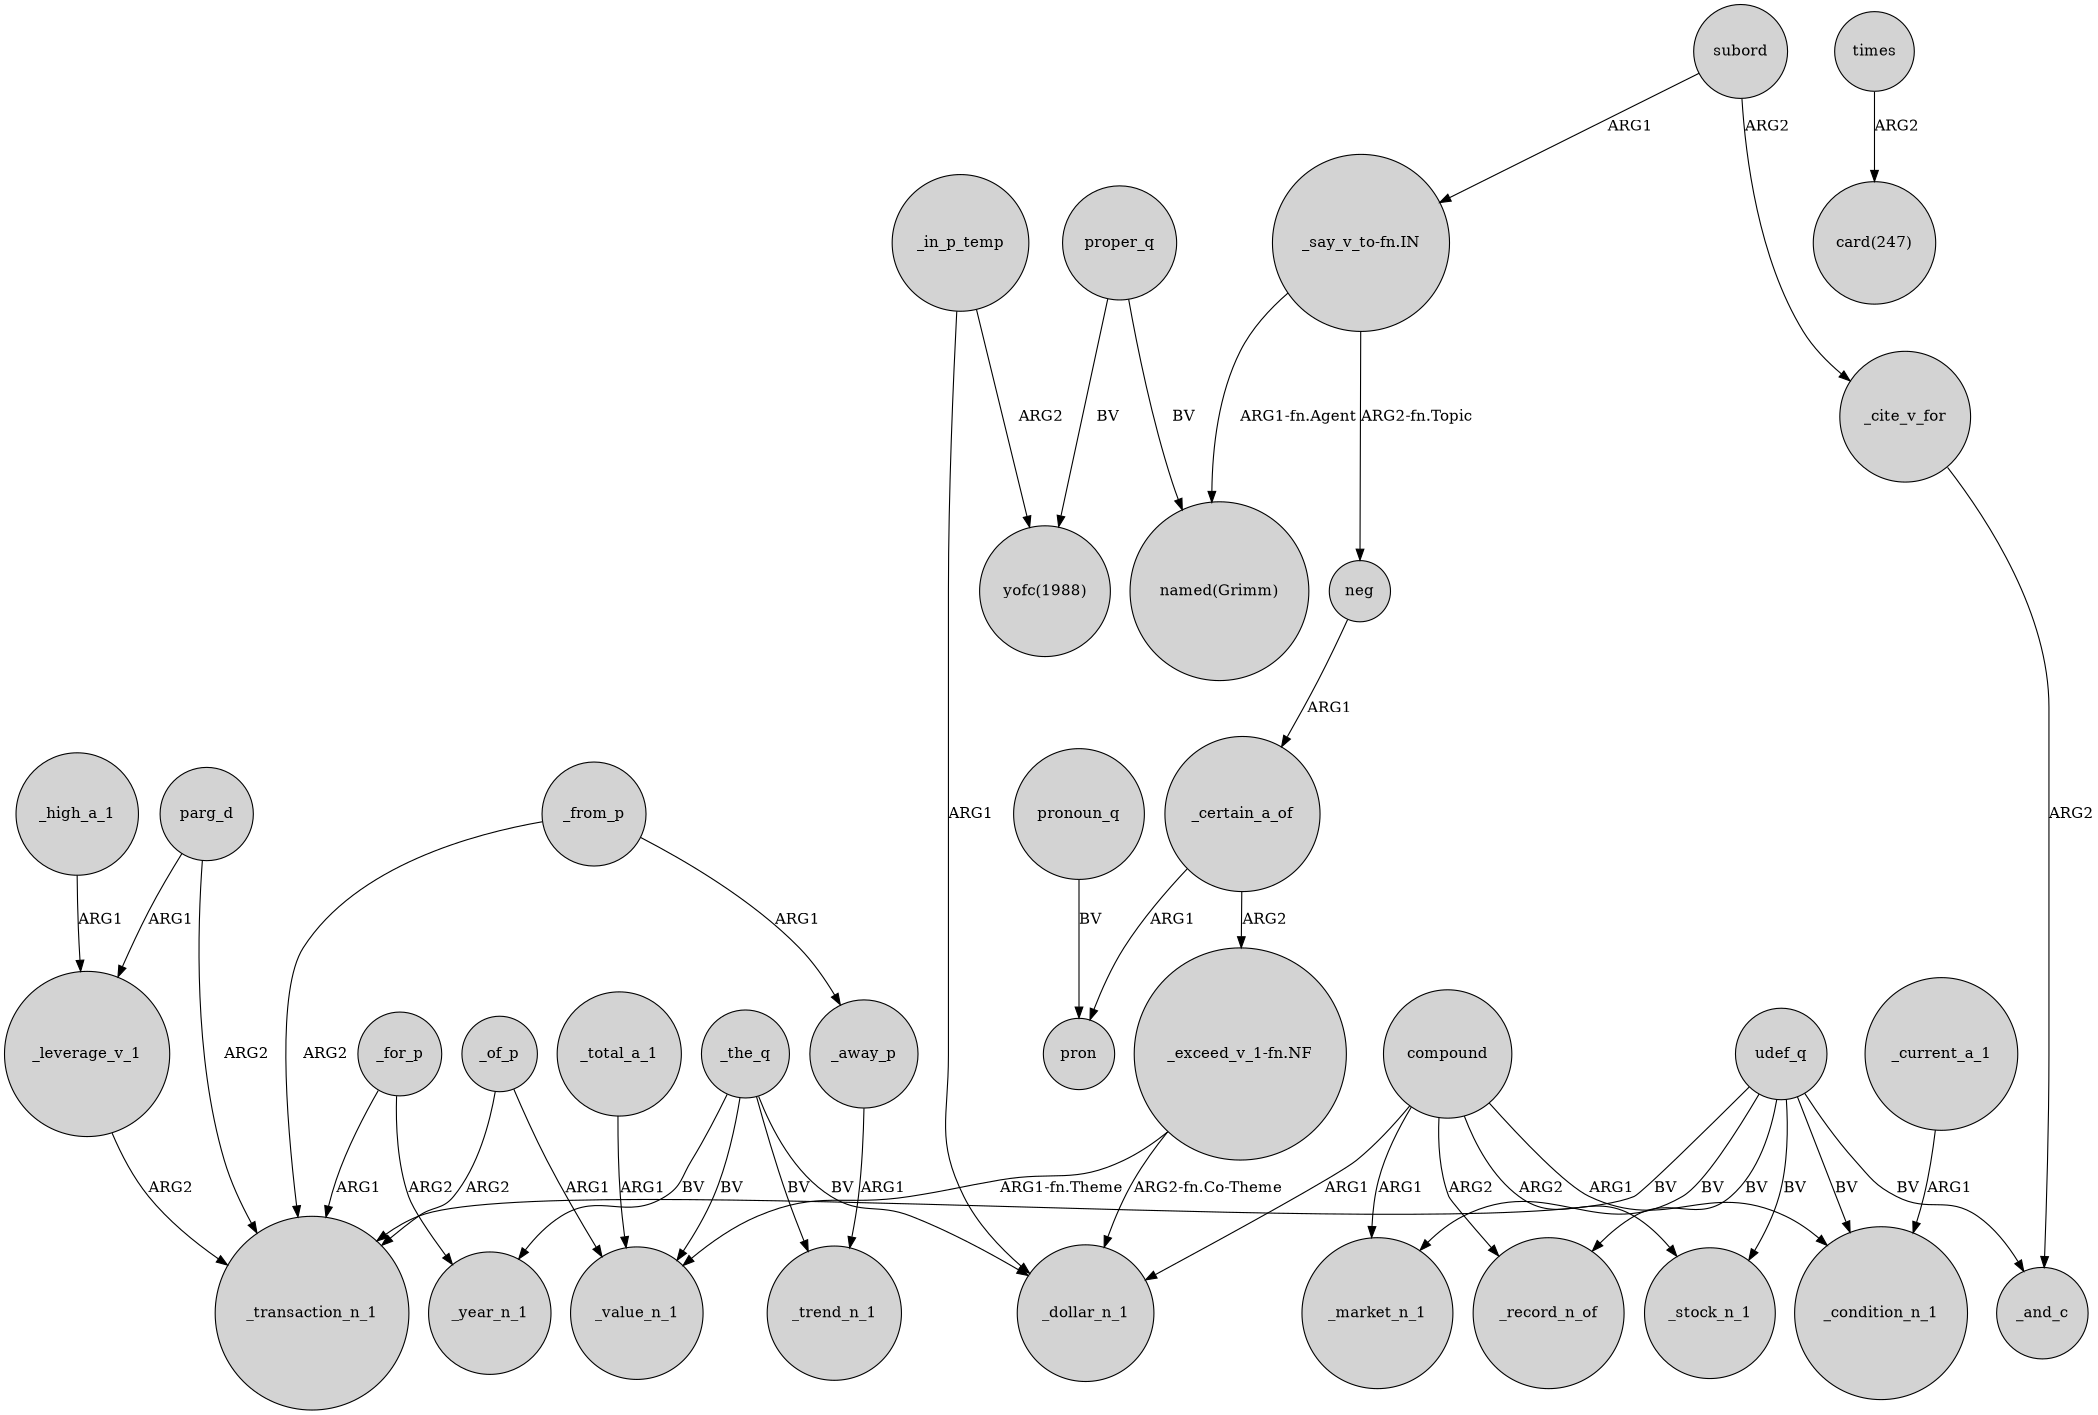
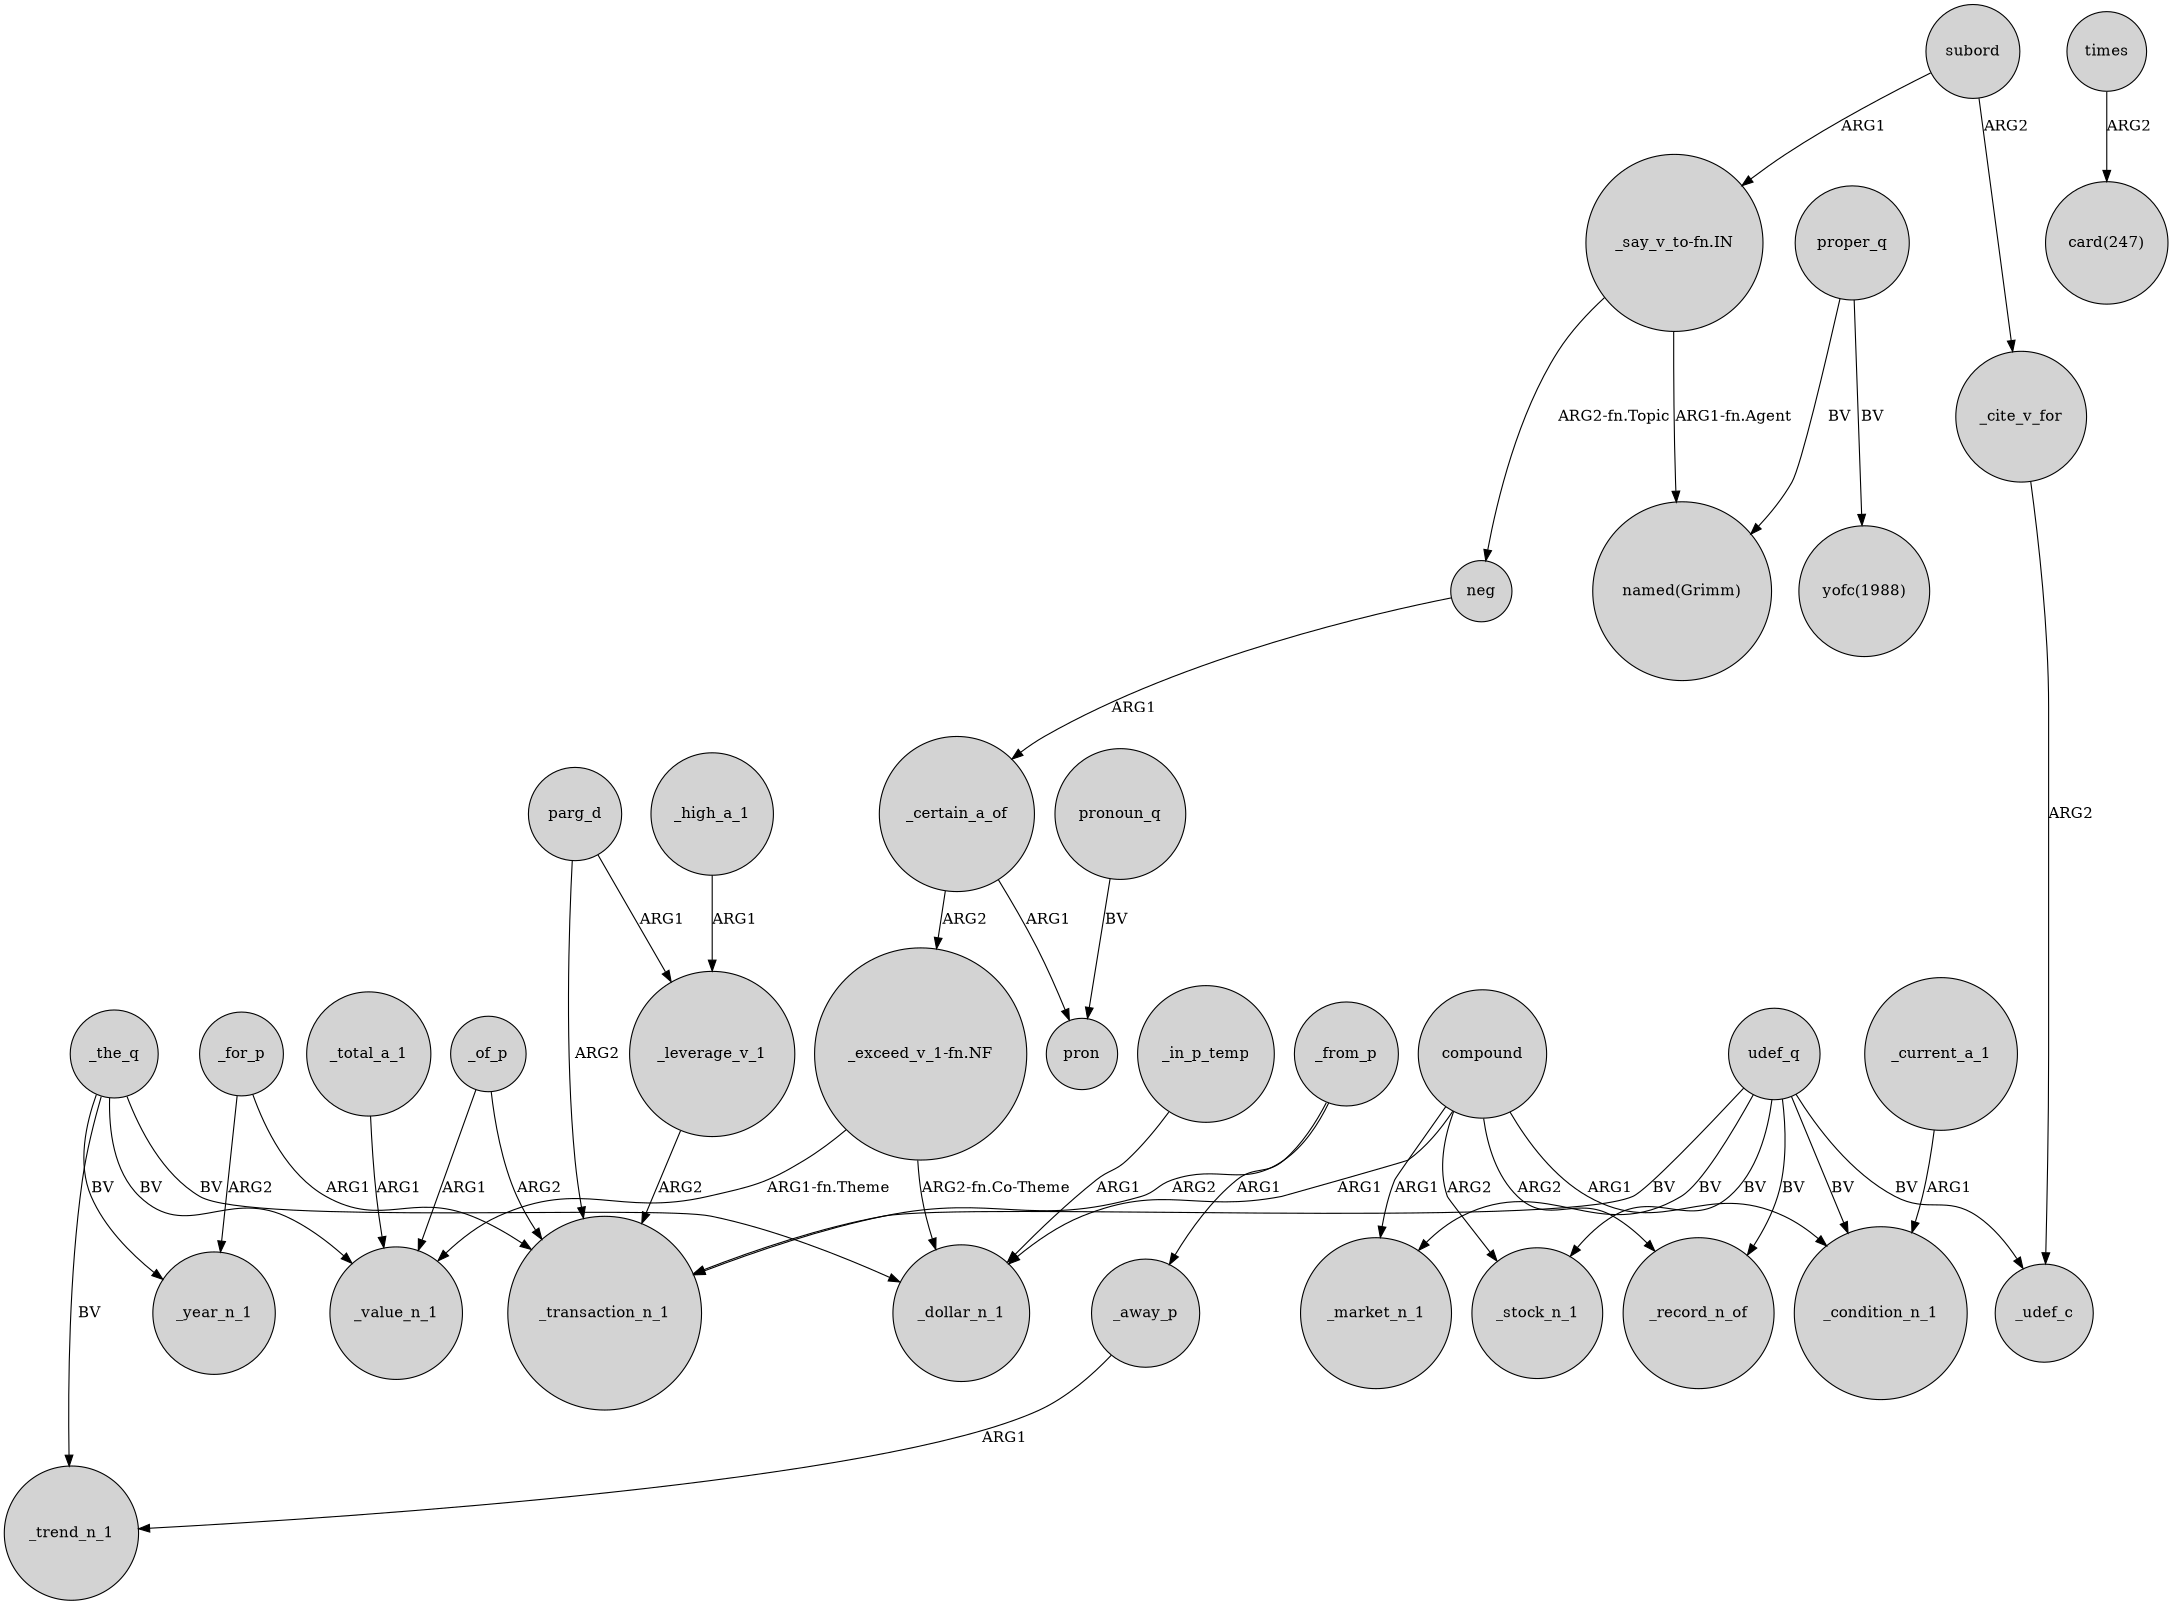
(1002, 413) -> none
(2042, 1313) -> (2044, 1313)
